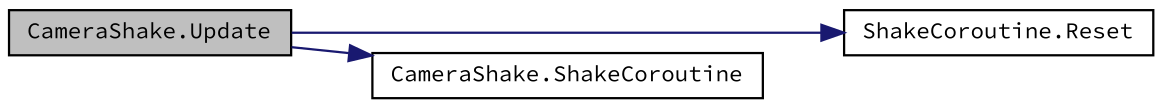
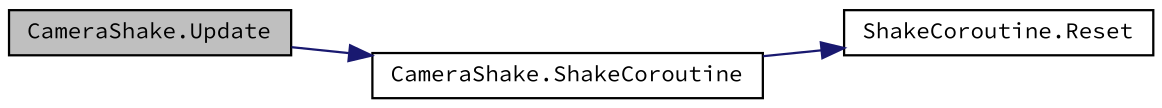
(557, 33) -> (792, 53)
